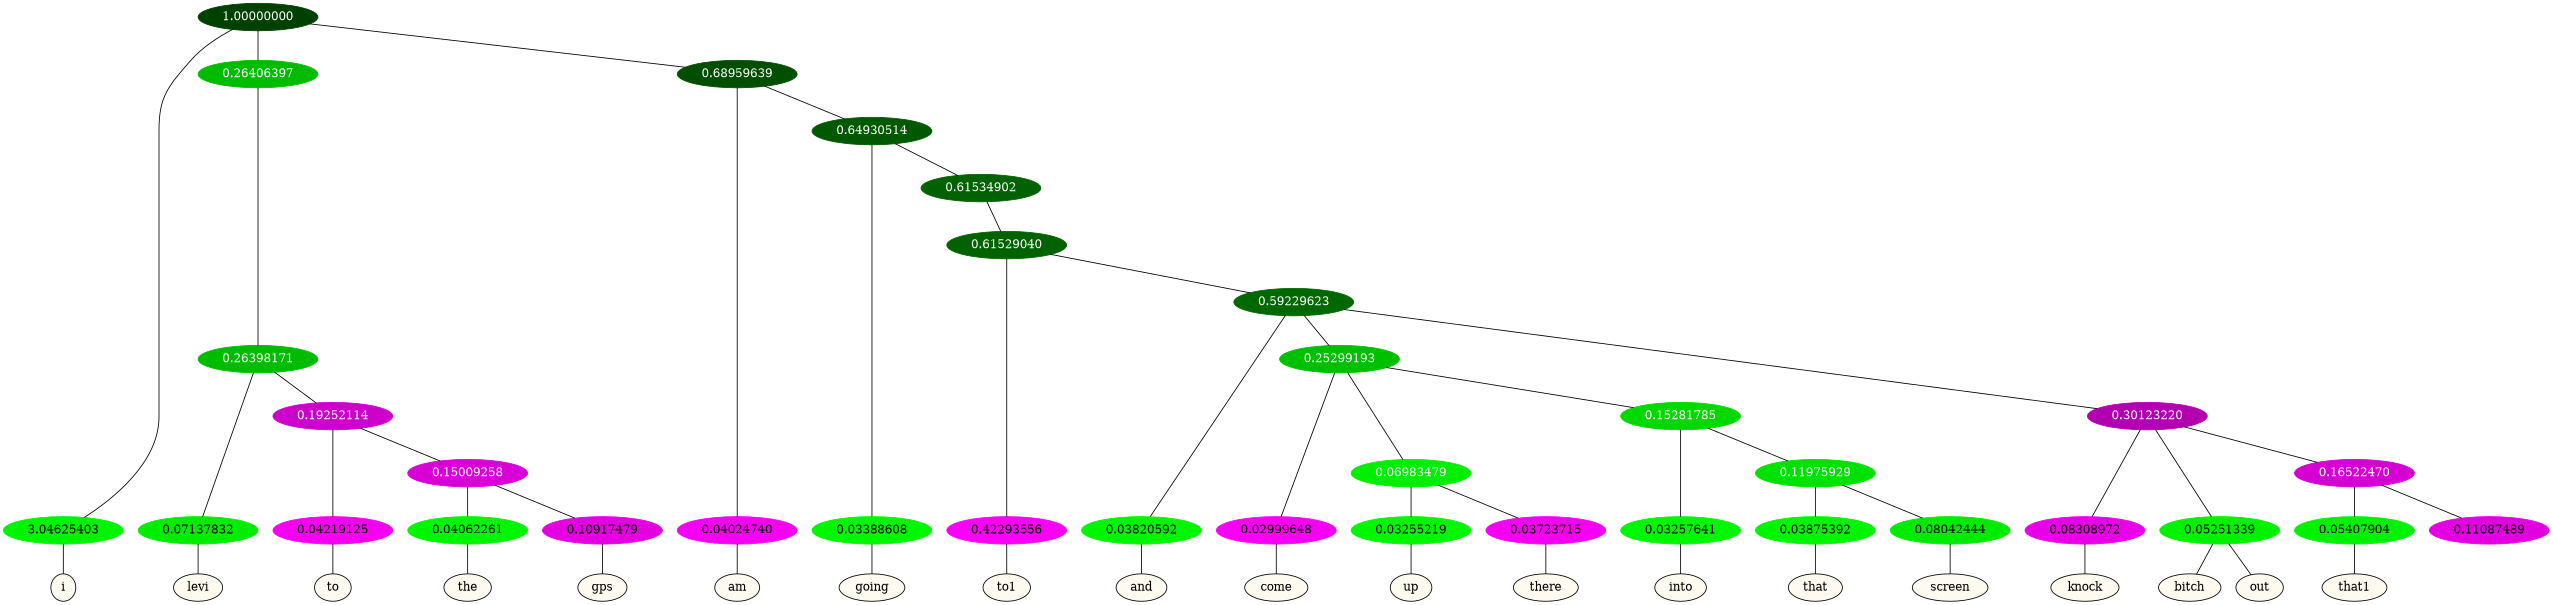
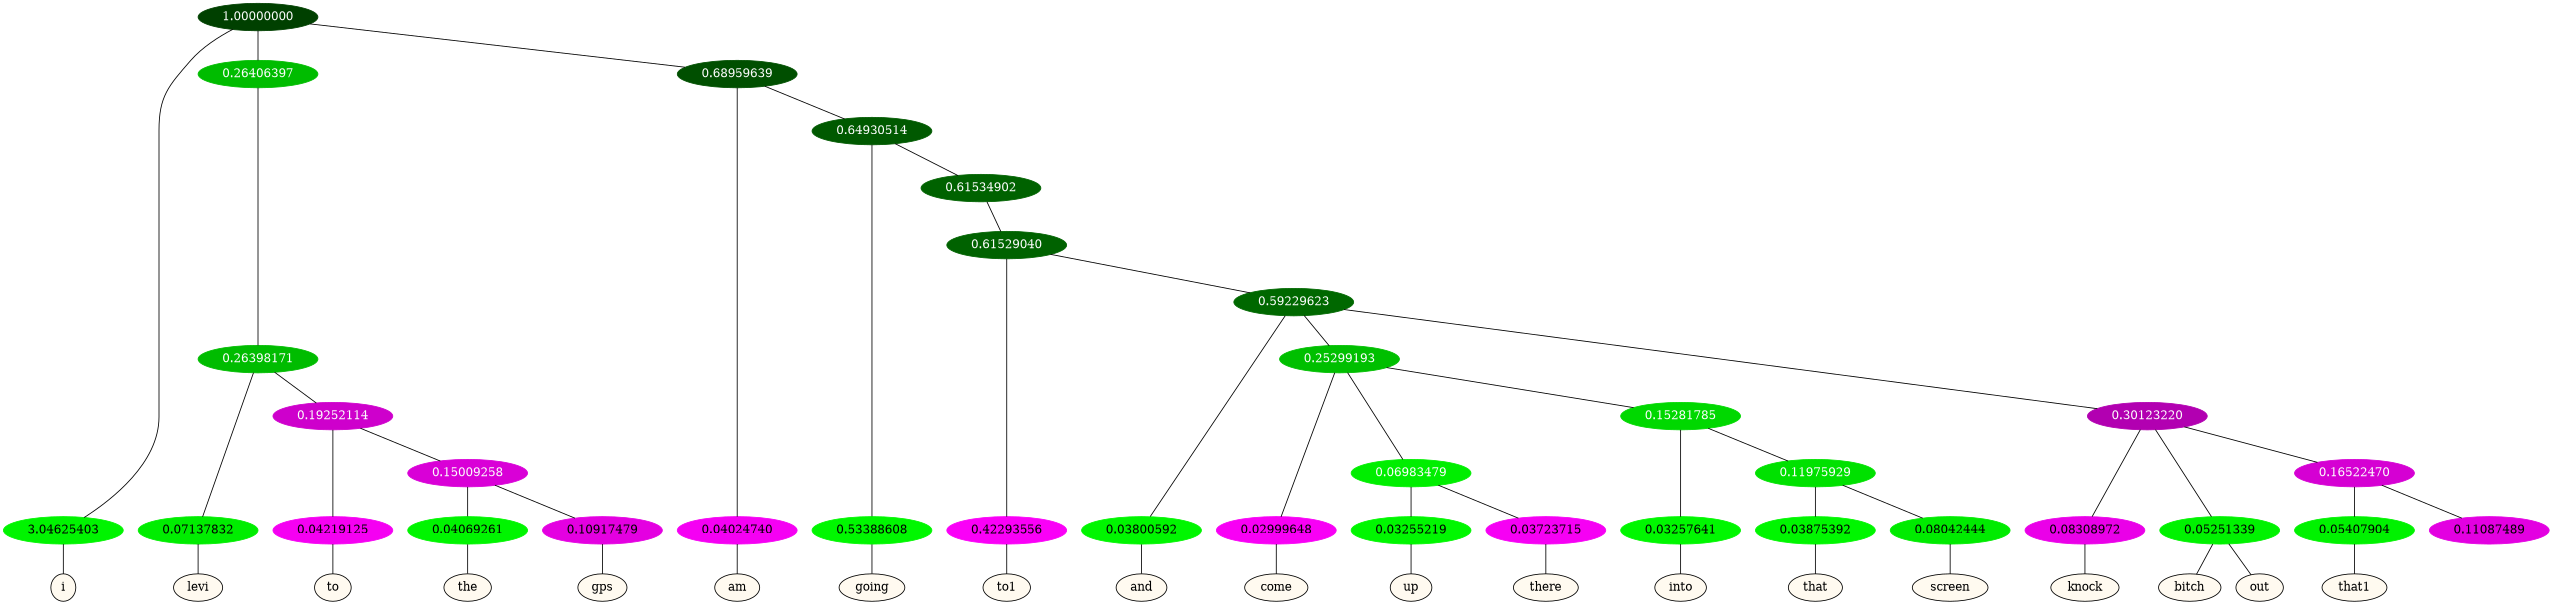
(468, 530) -> (468, 530)
(872, 530) -> (872, 530)
(1142, 530) -> (1142, 530)
